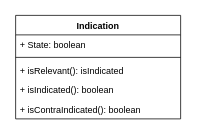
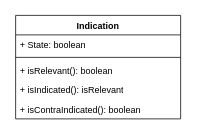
(80, 71) -> (71, 71)
(73, 91) -> (80, 91)
